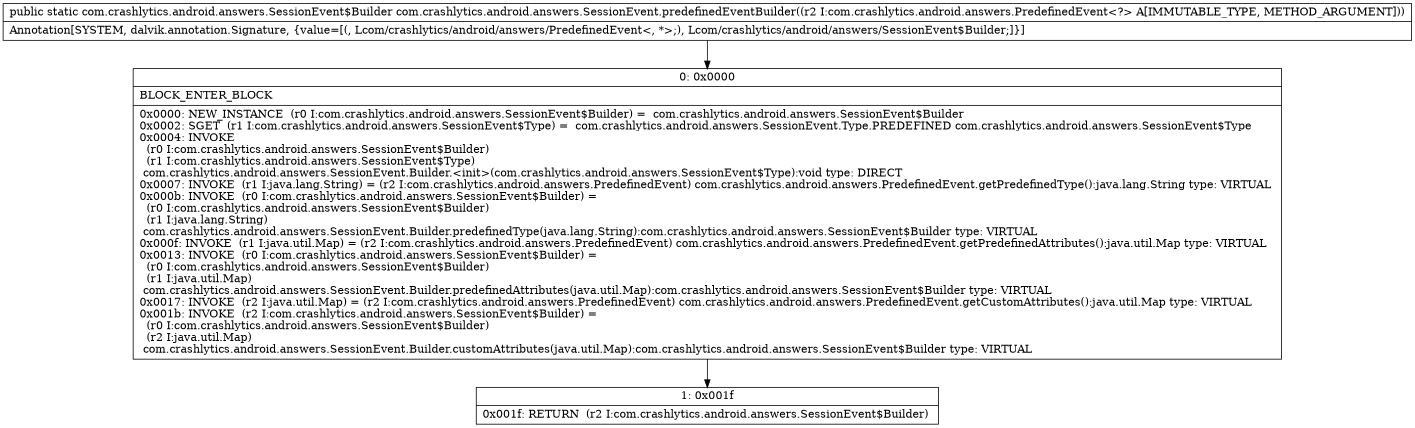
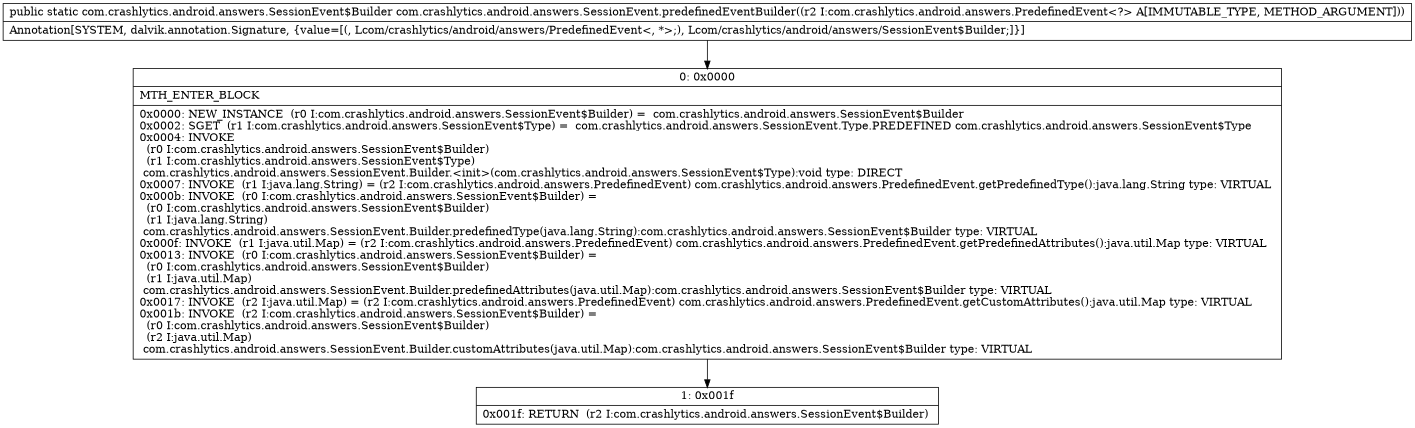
(206, 96) -> (200, 96)
